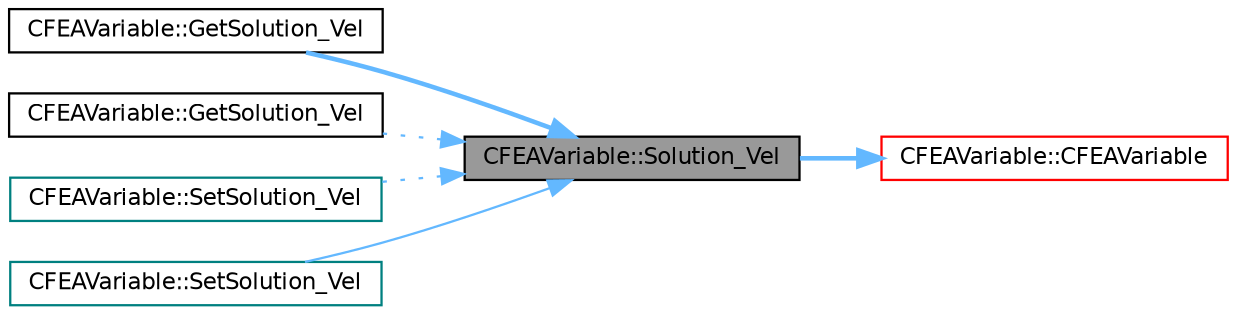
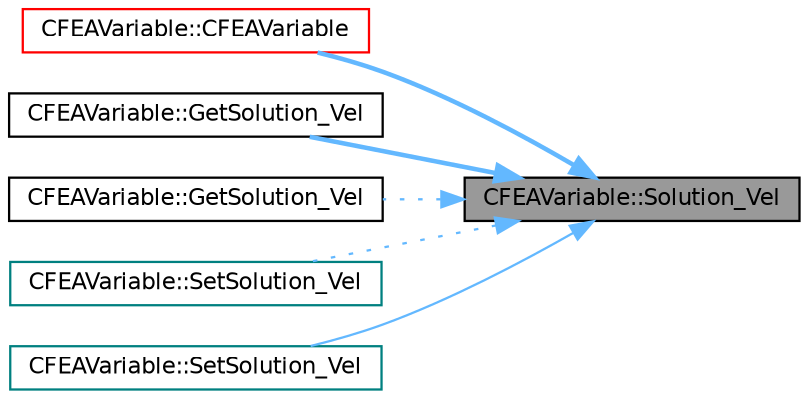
(829, 158) -> (450, 100)
